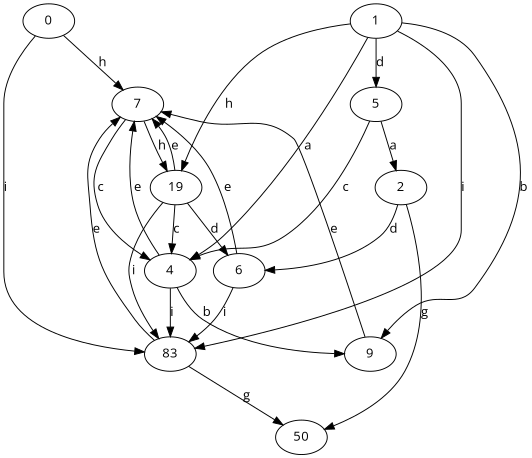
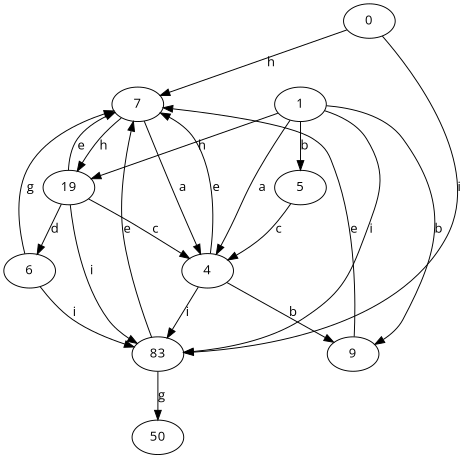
(380, 63) -> (305, 146)
(101, 188) -> (183, 188)
(228, 188) -> (31, 188)
(401, 188) -> none
